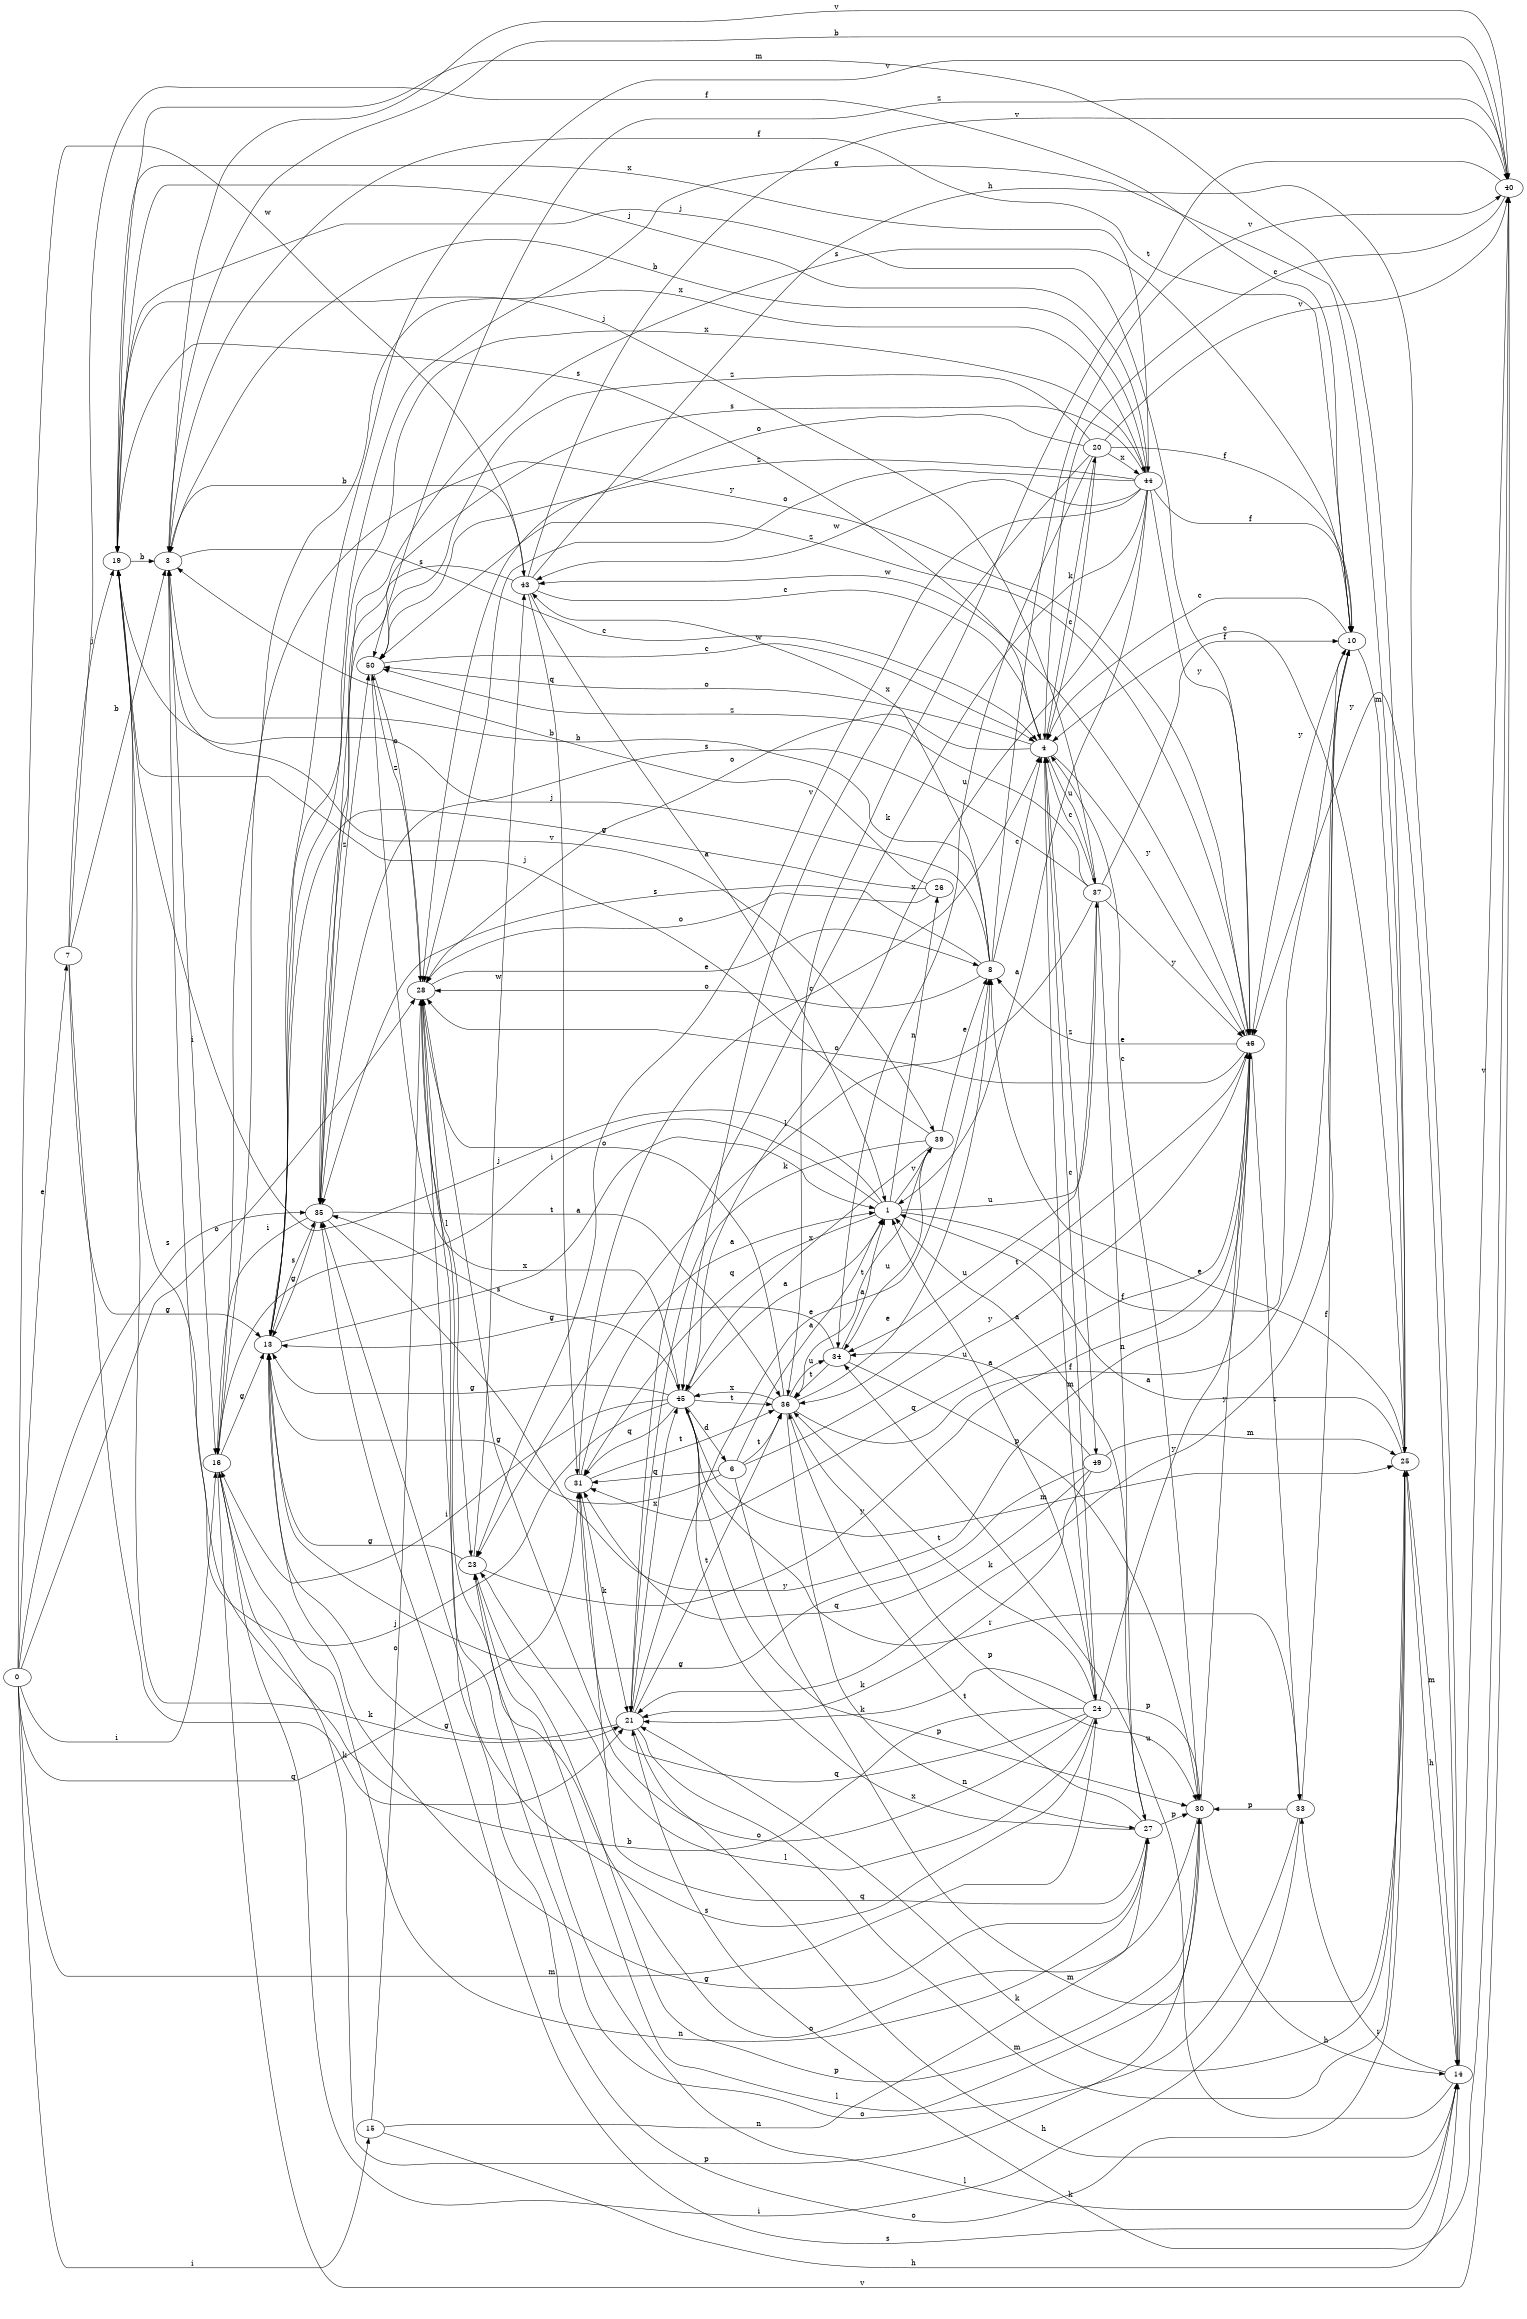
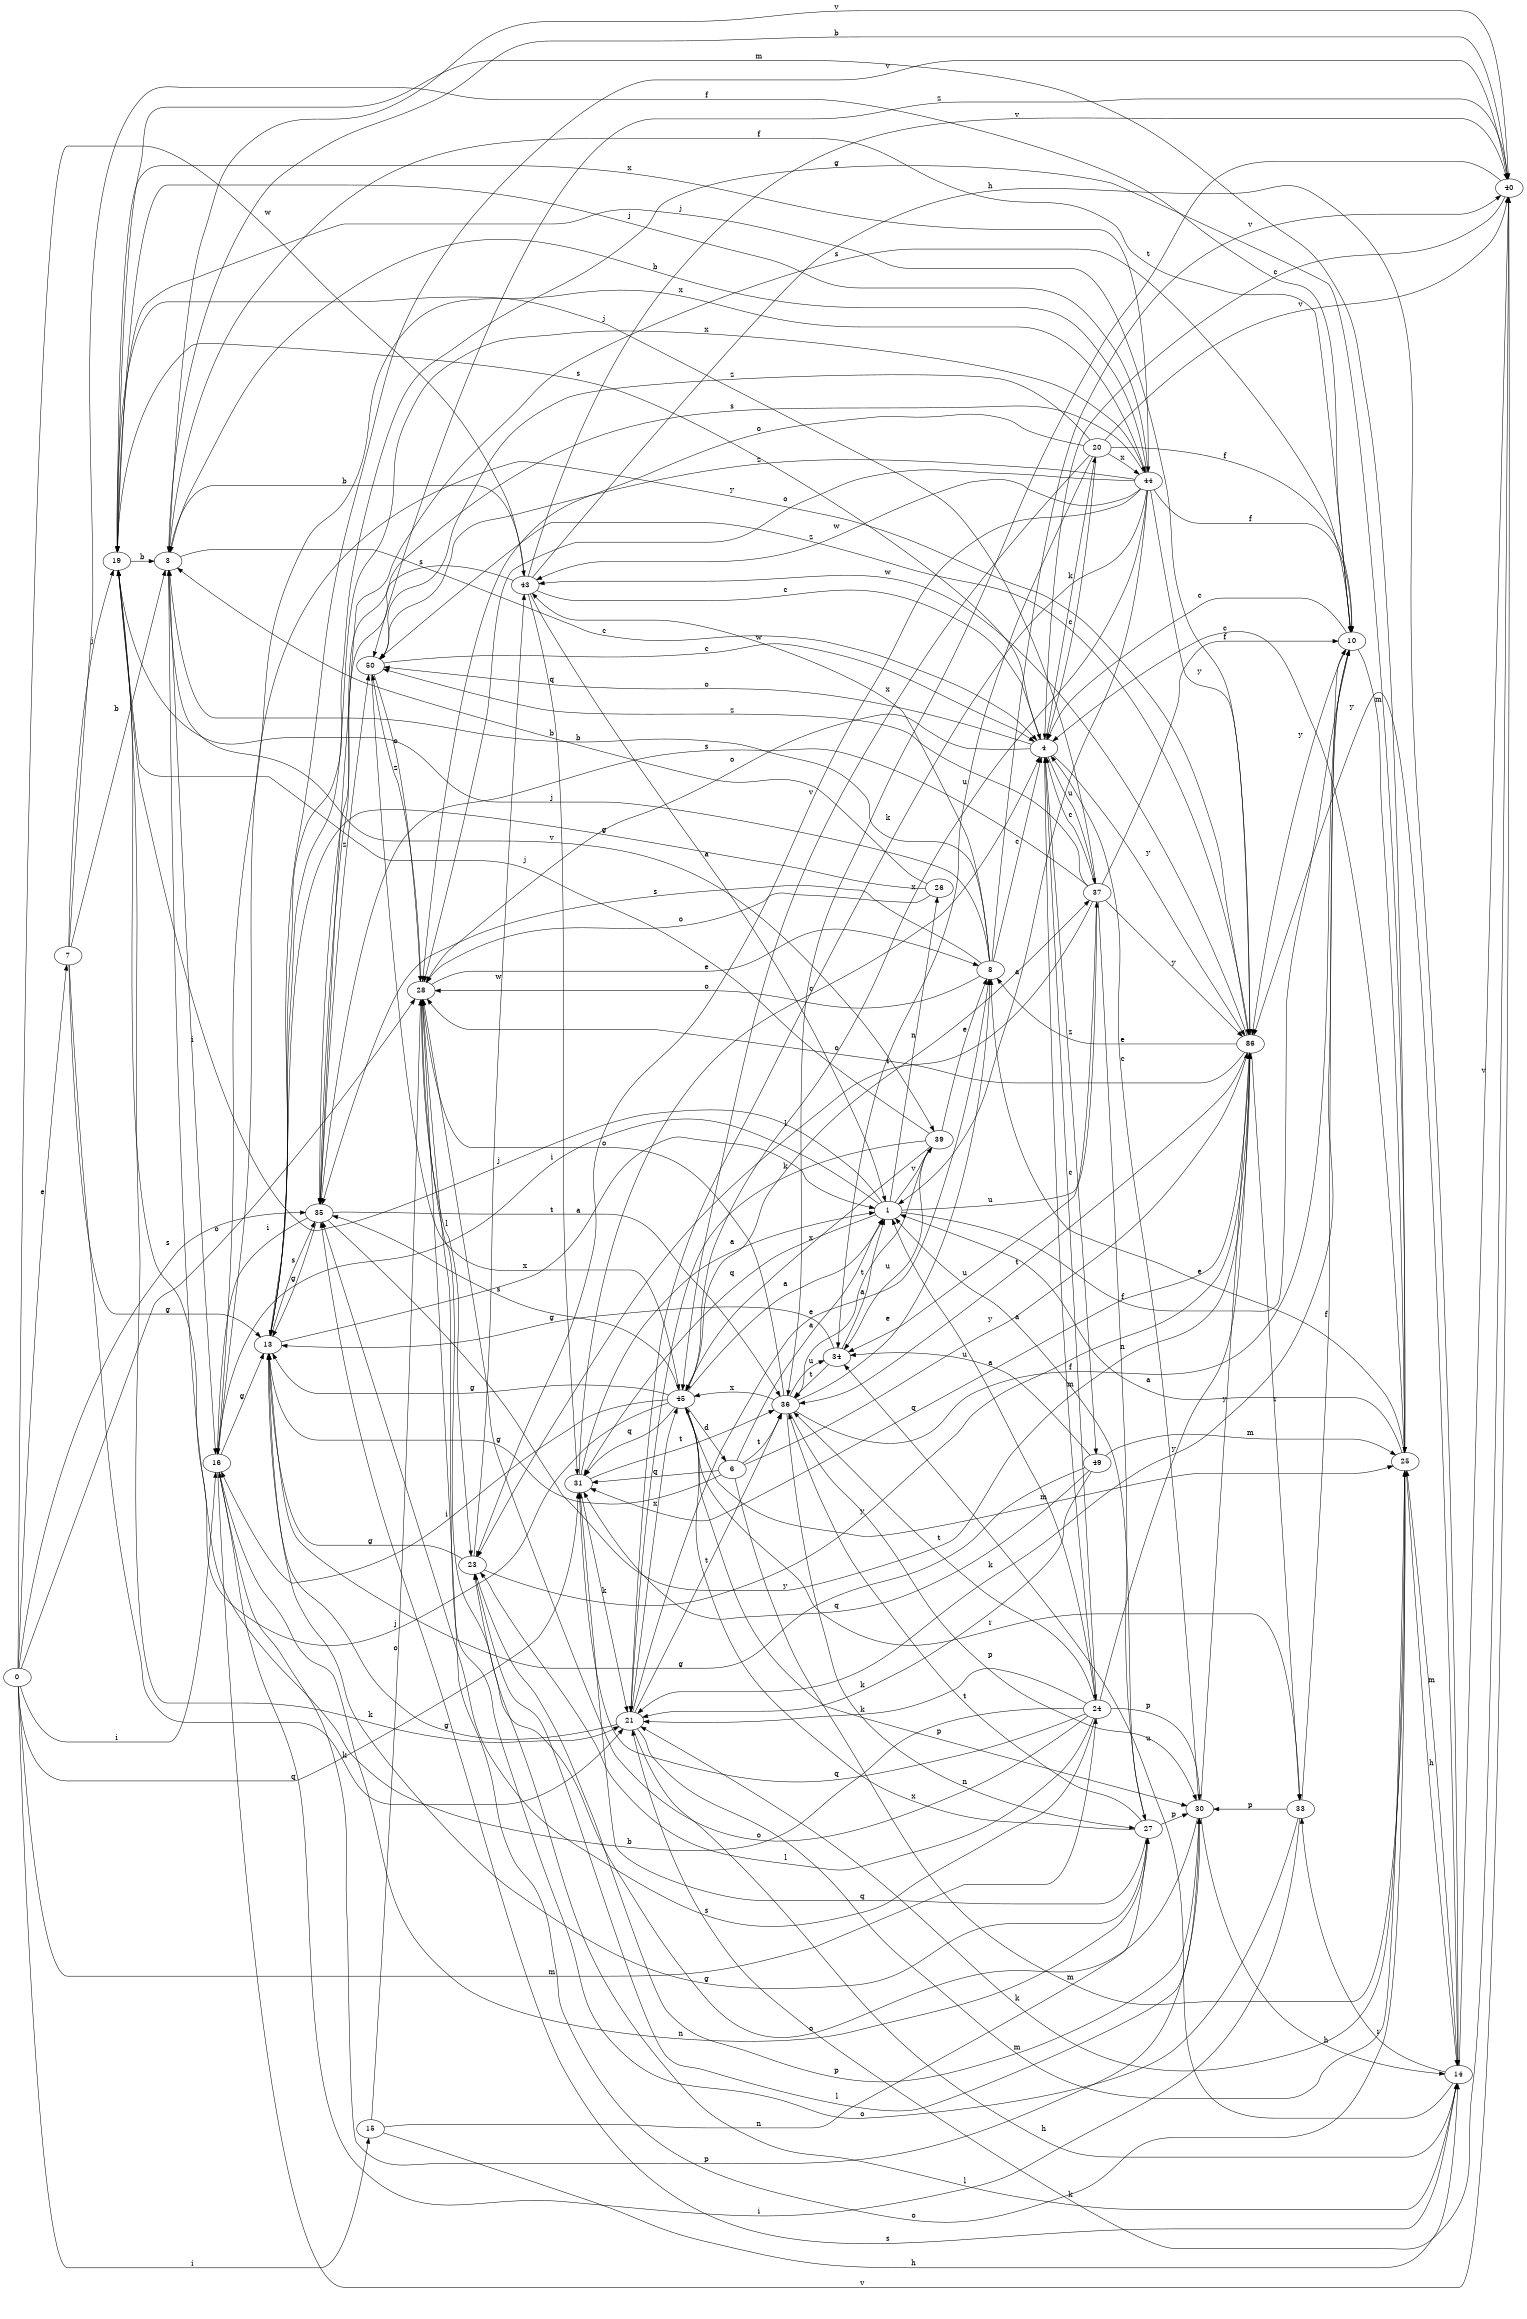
(1250, 1044) -> (1250, 1044)
(731, 1403) -> (838, 1115)
(1098, 1518) -> none
